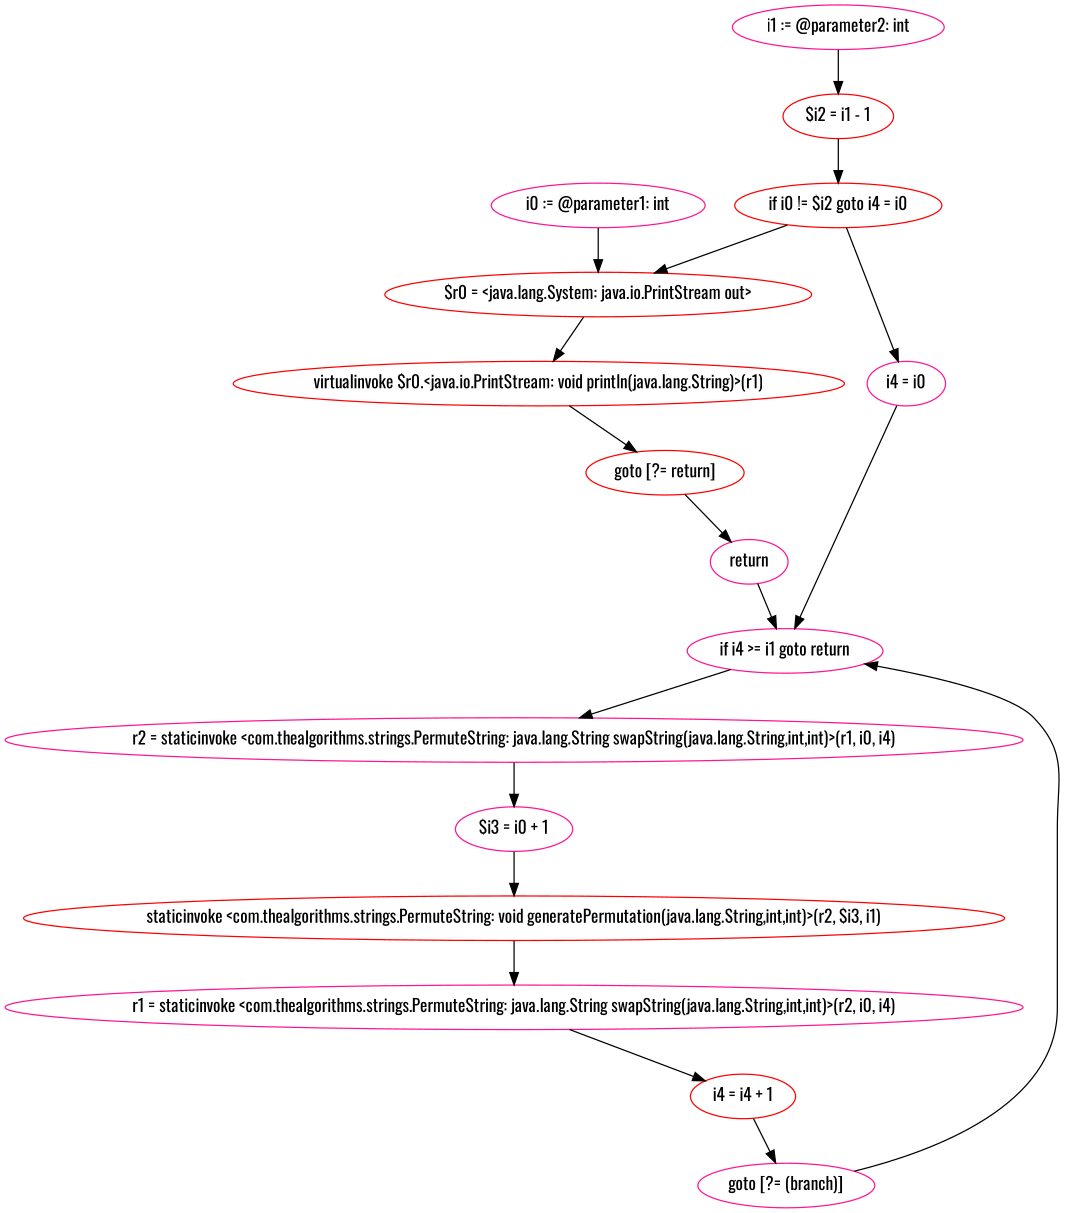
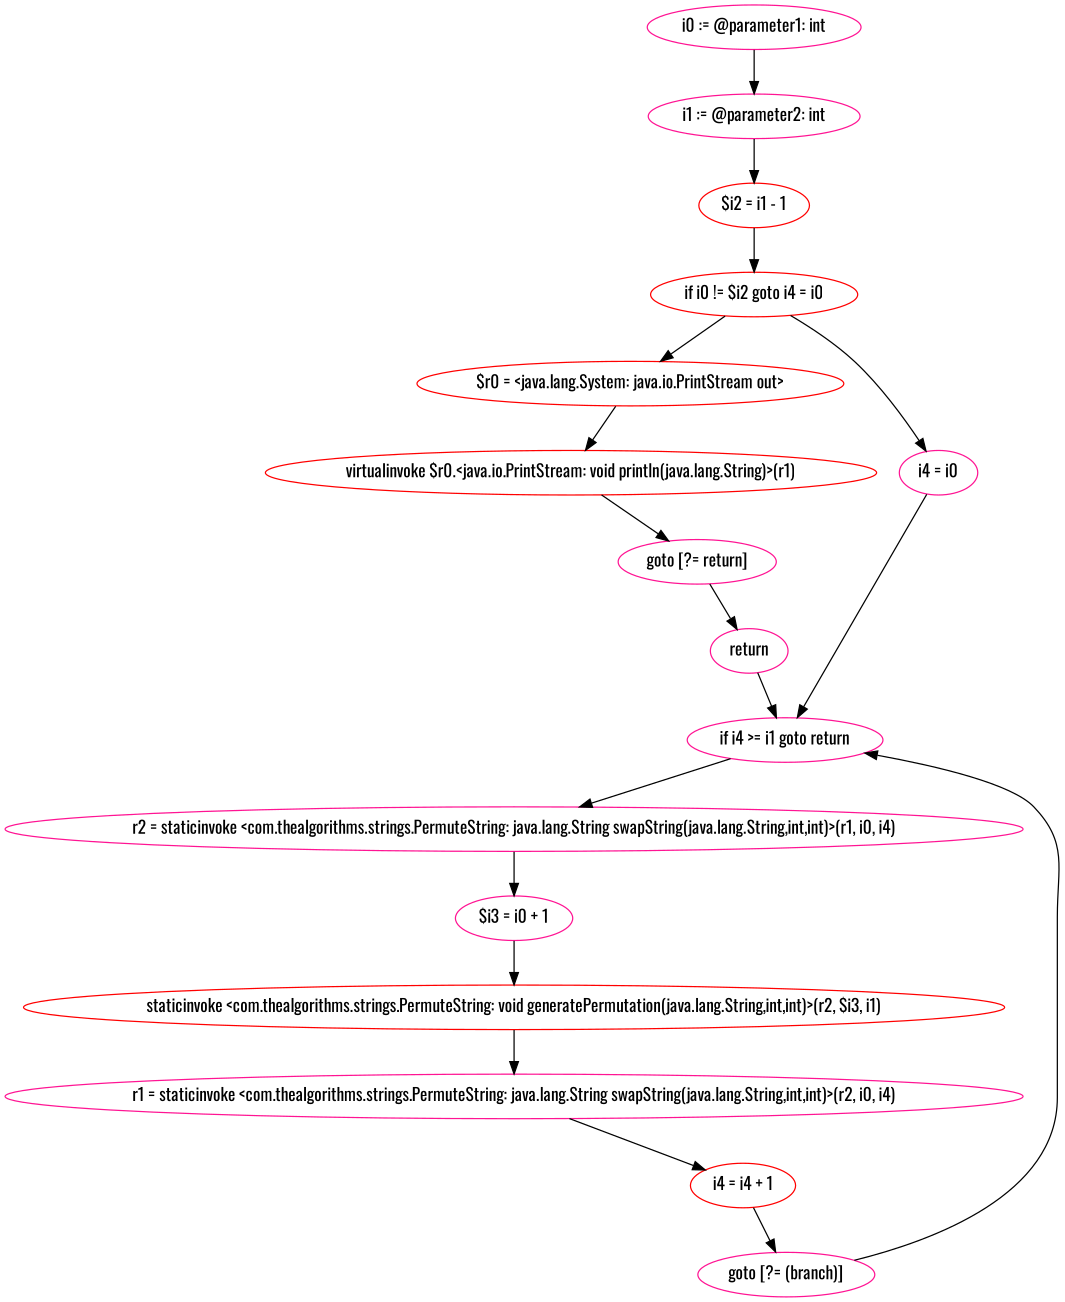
(598, 244) -> (754, 66)
(665, 473) -> (697, 562)
